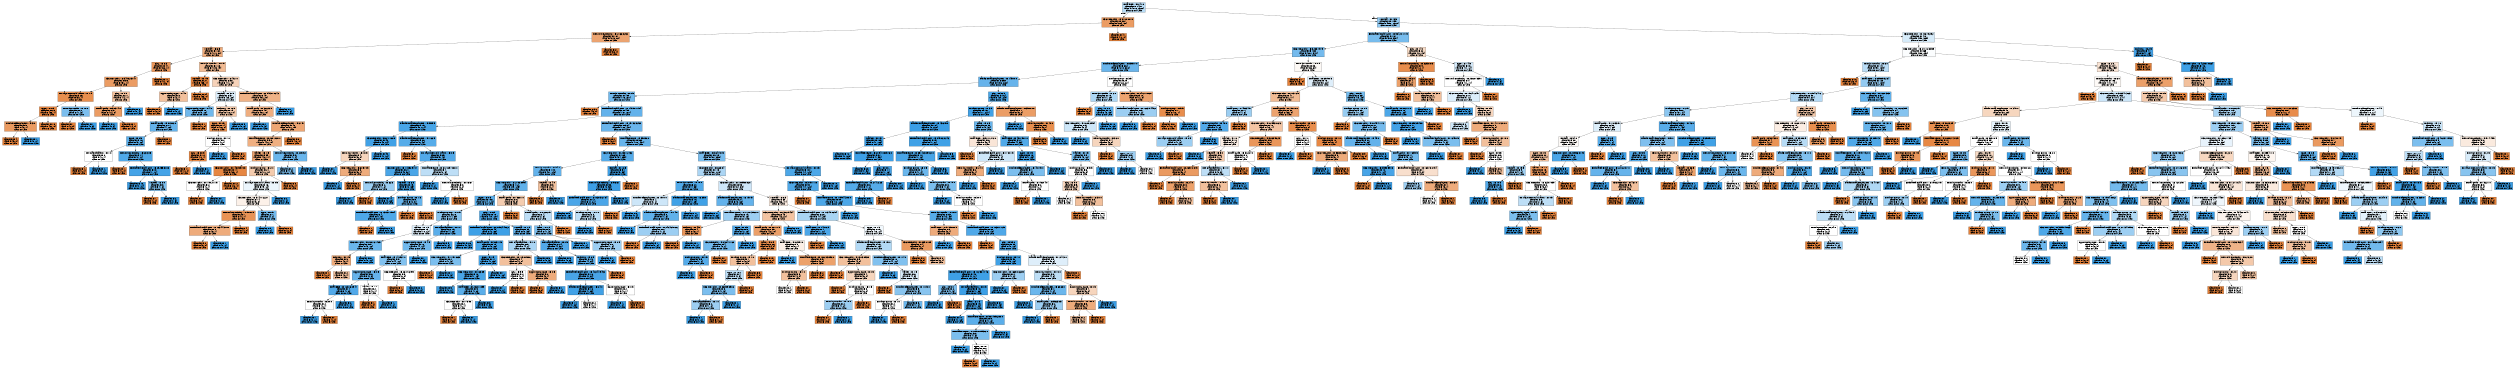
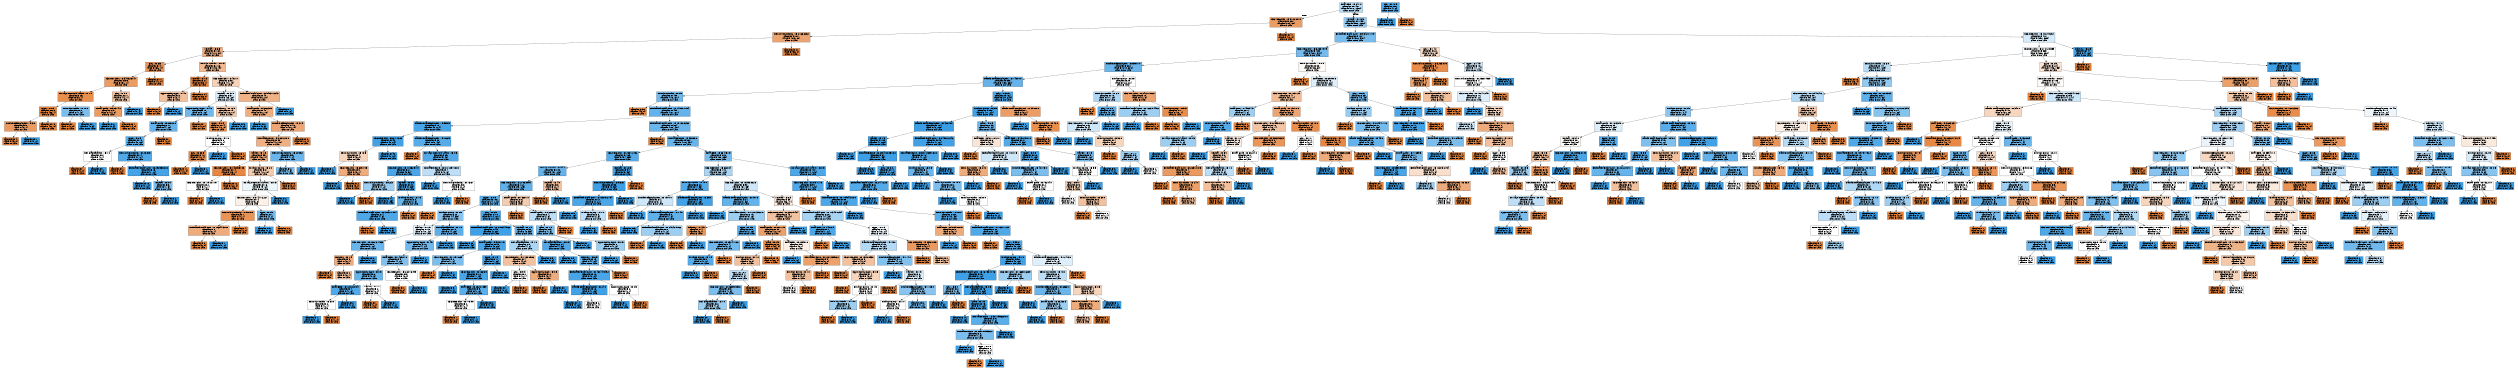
(1506, 178) -> none
